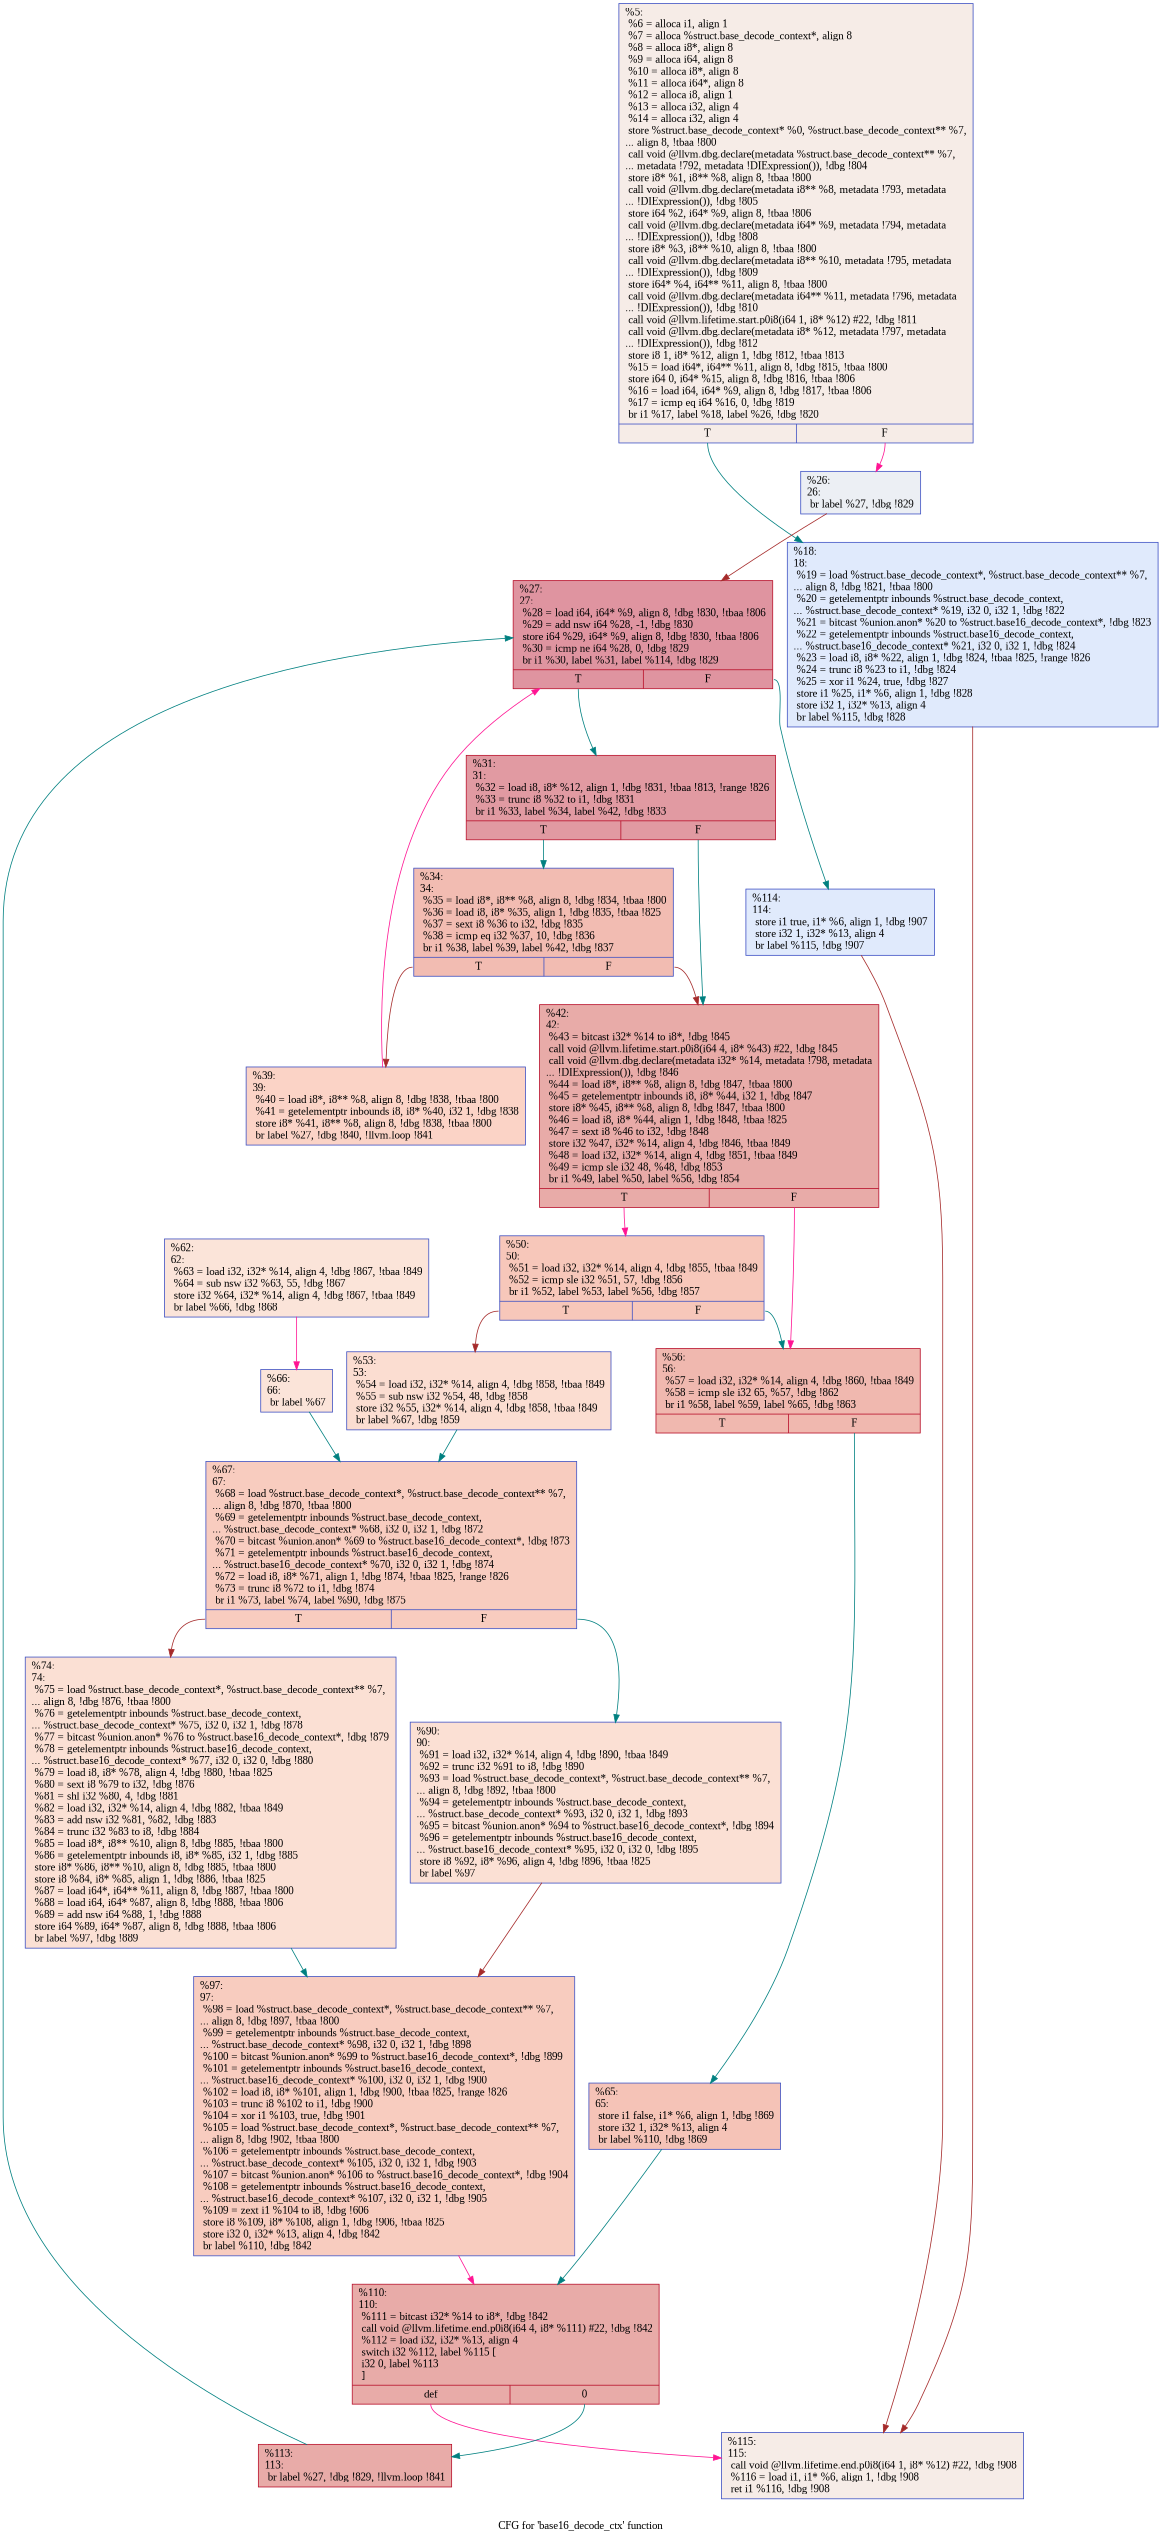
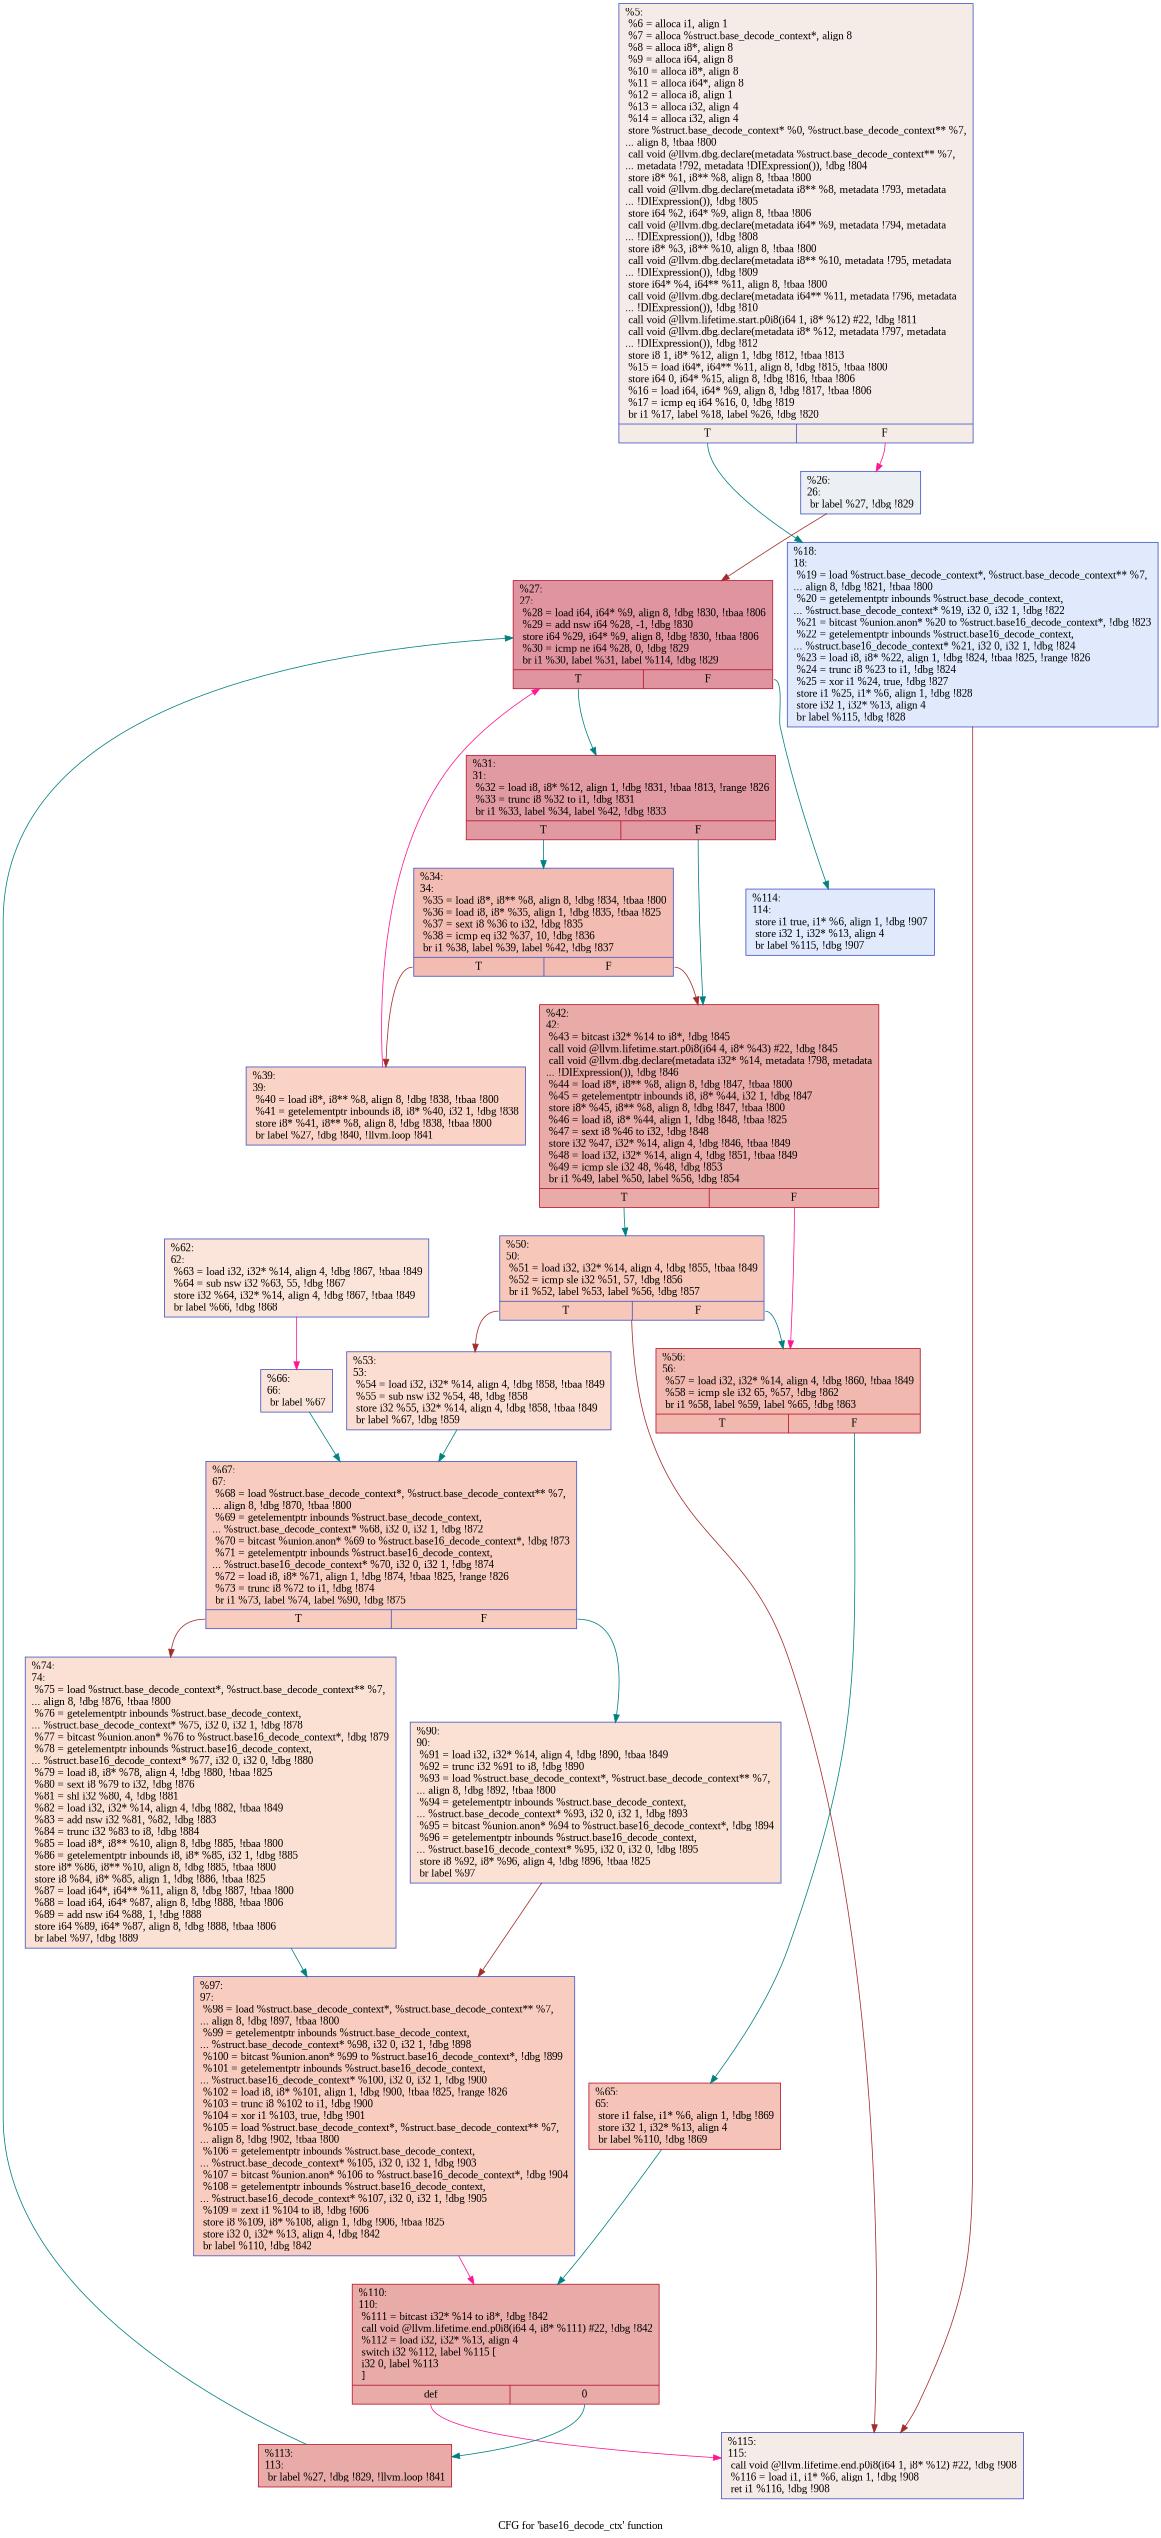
(624, 1218) -> (624, 1218)
(943, 1686) -> (837, 1849)
(685, 2116) -> (685, 2116)
